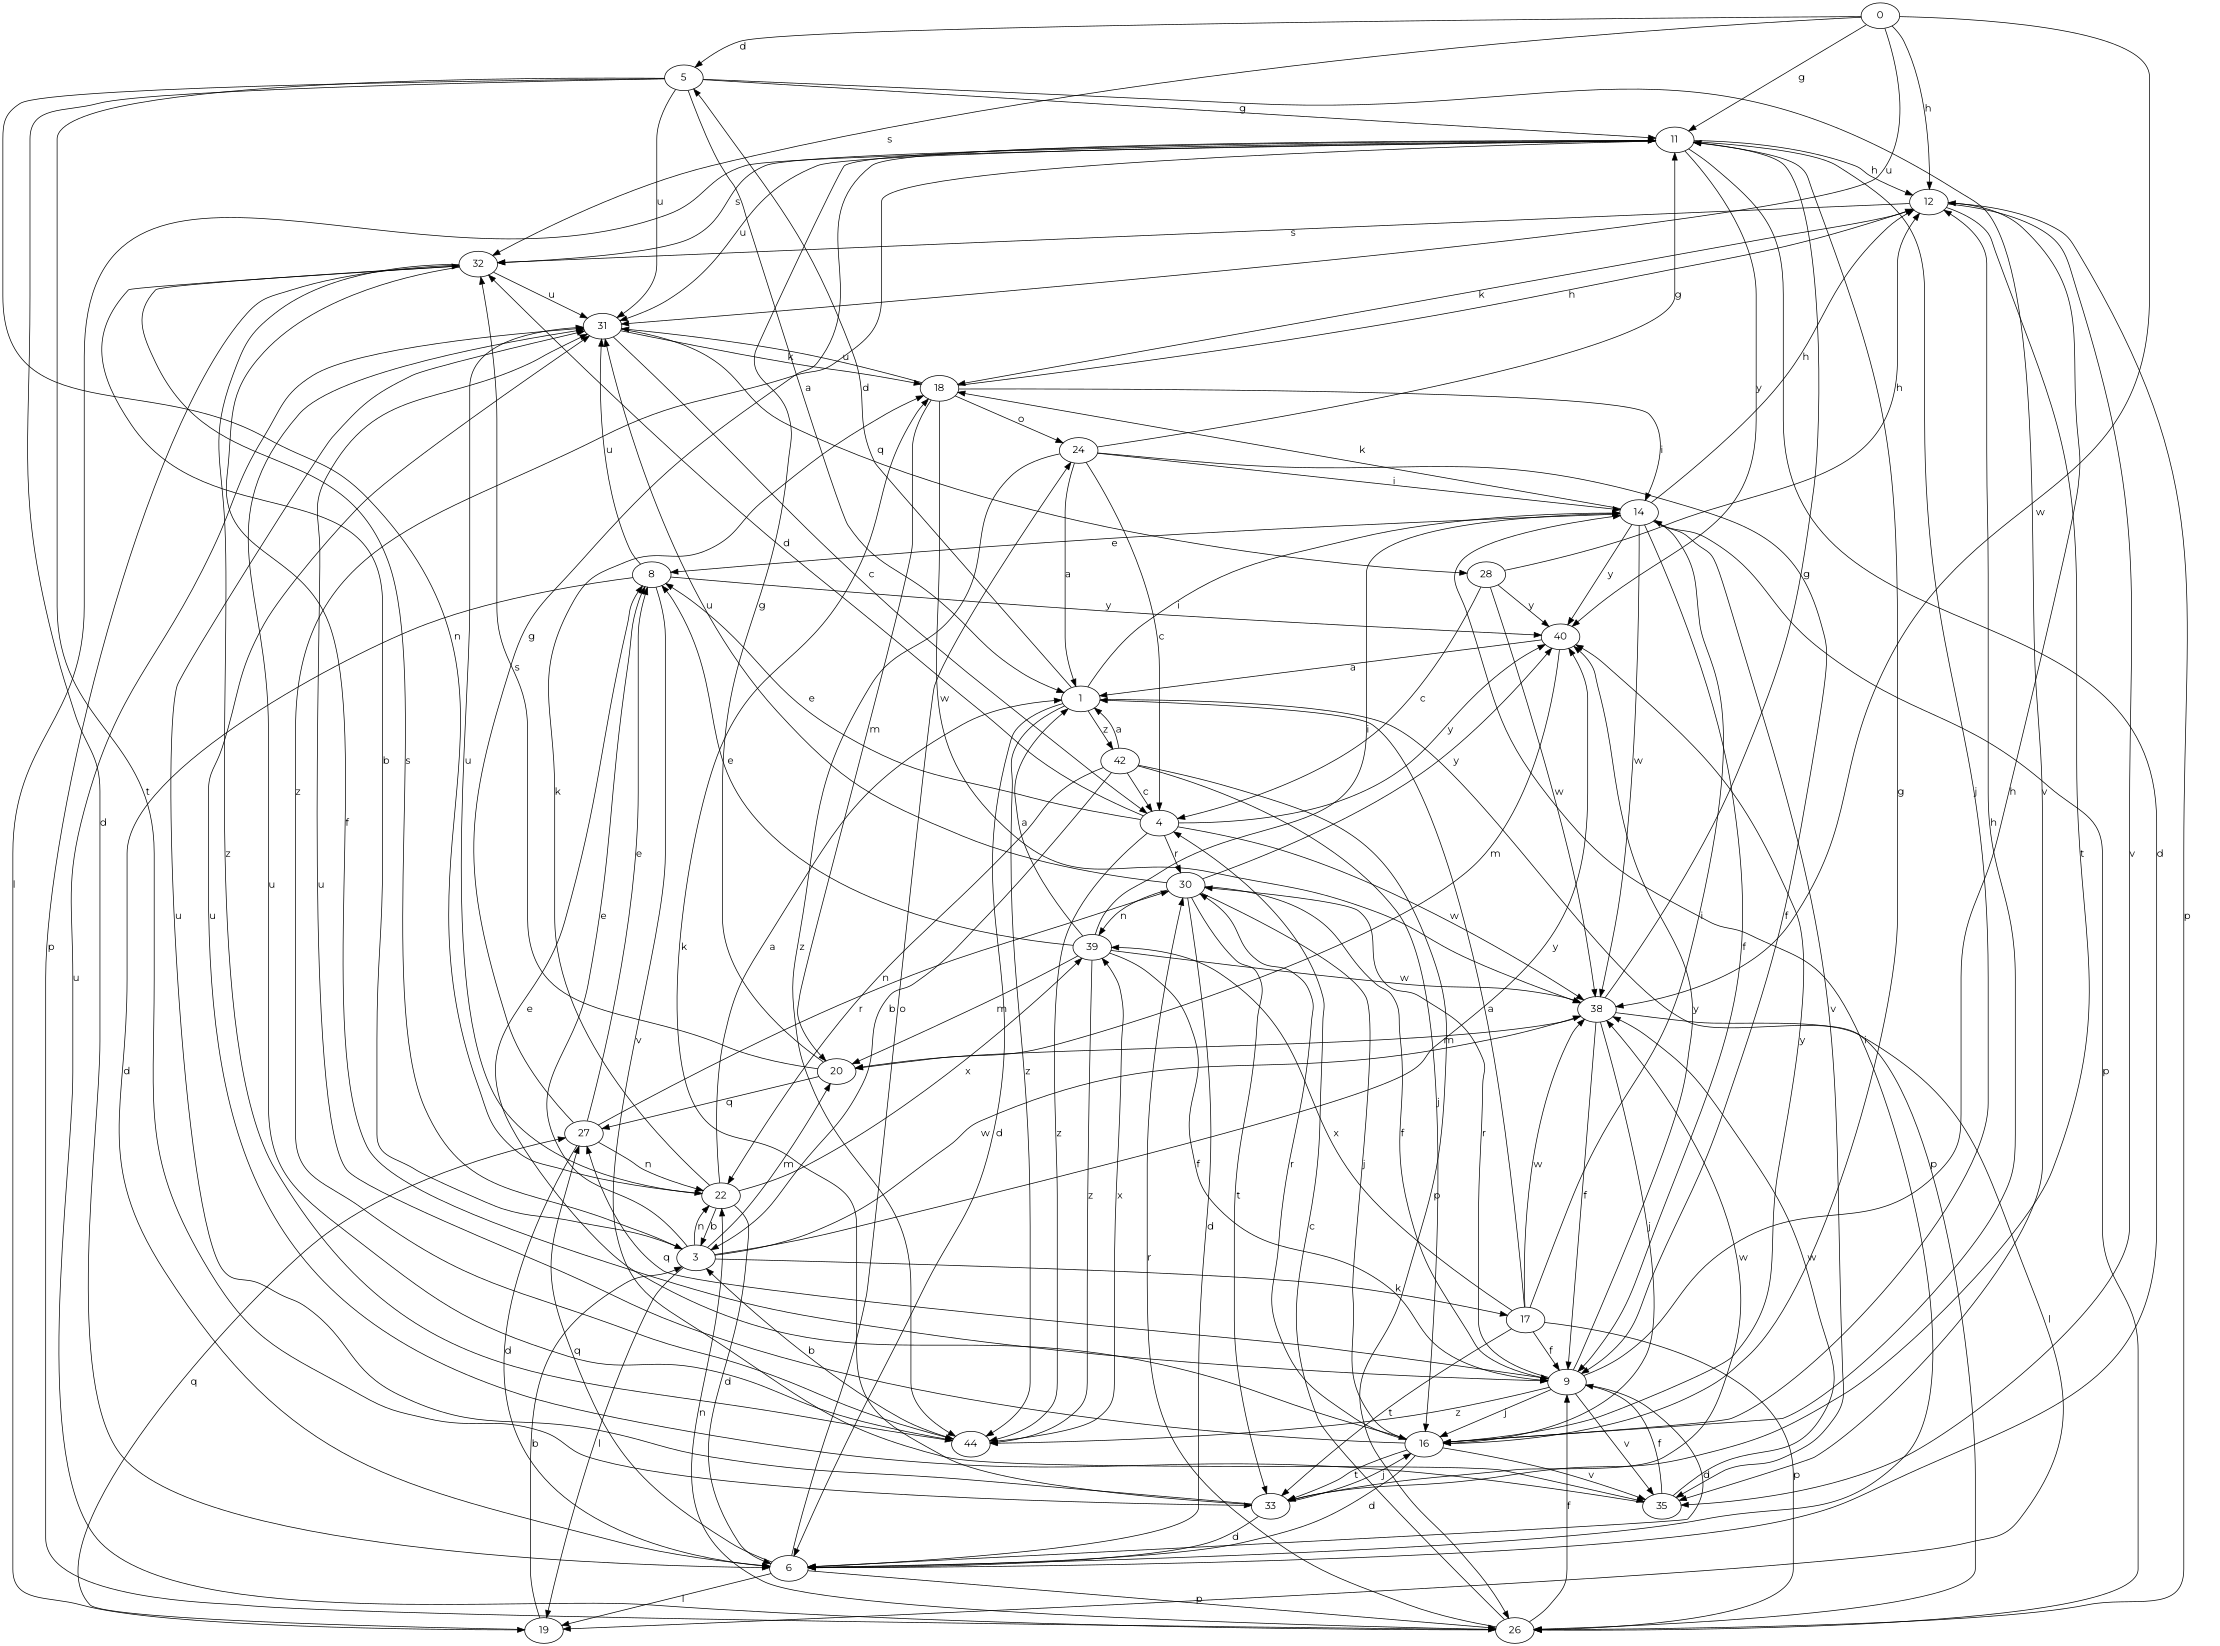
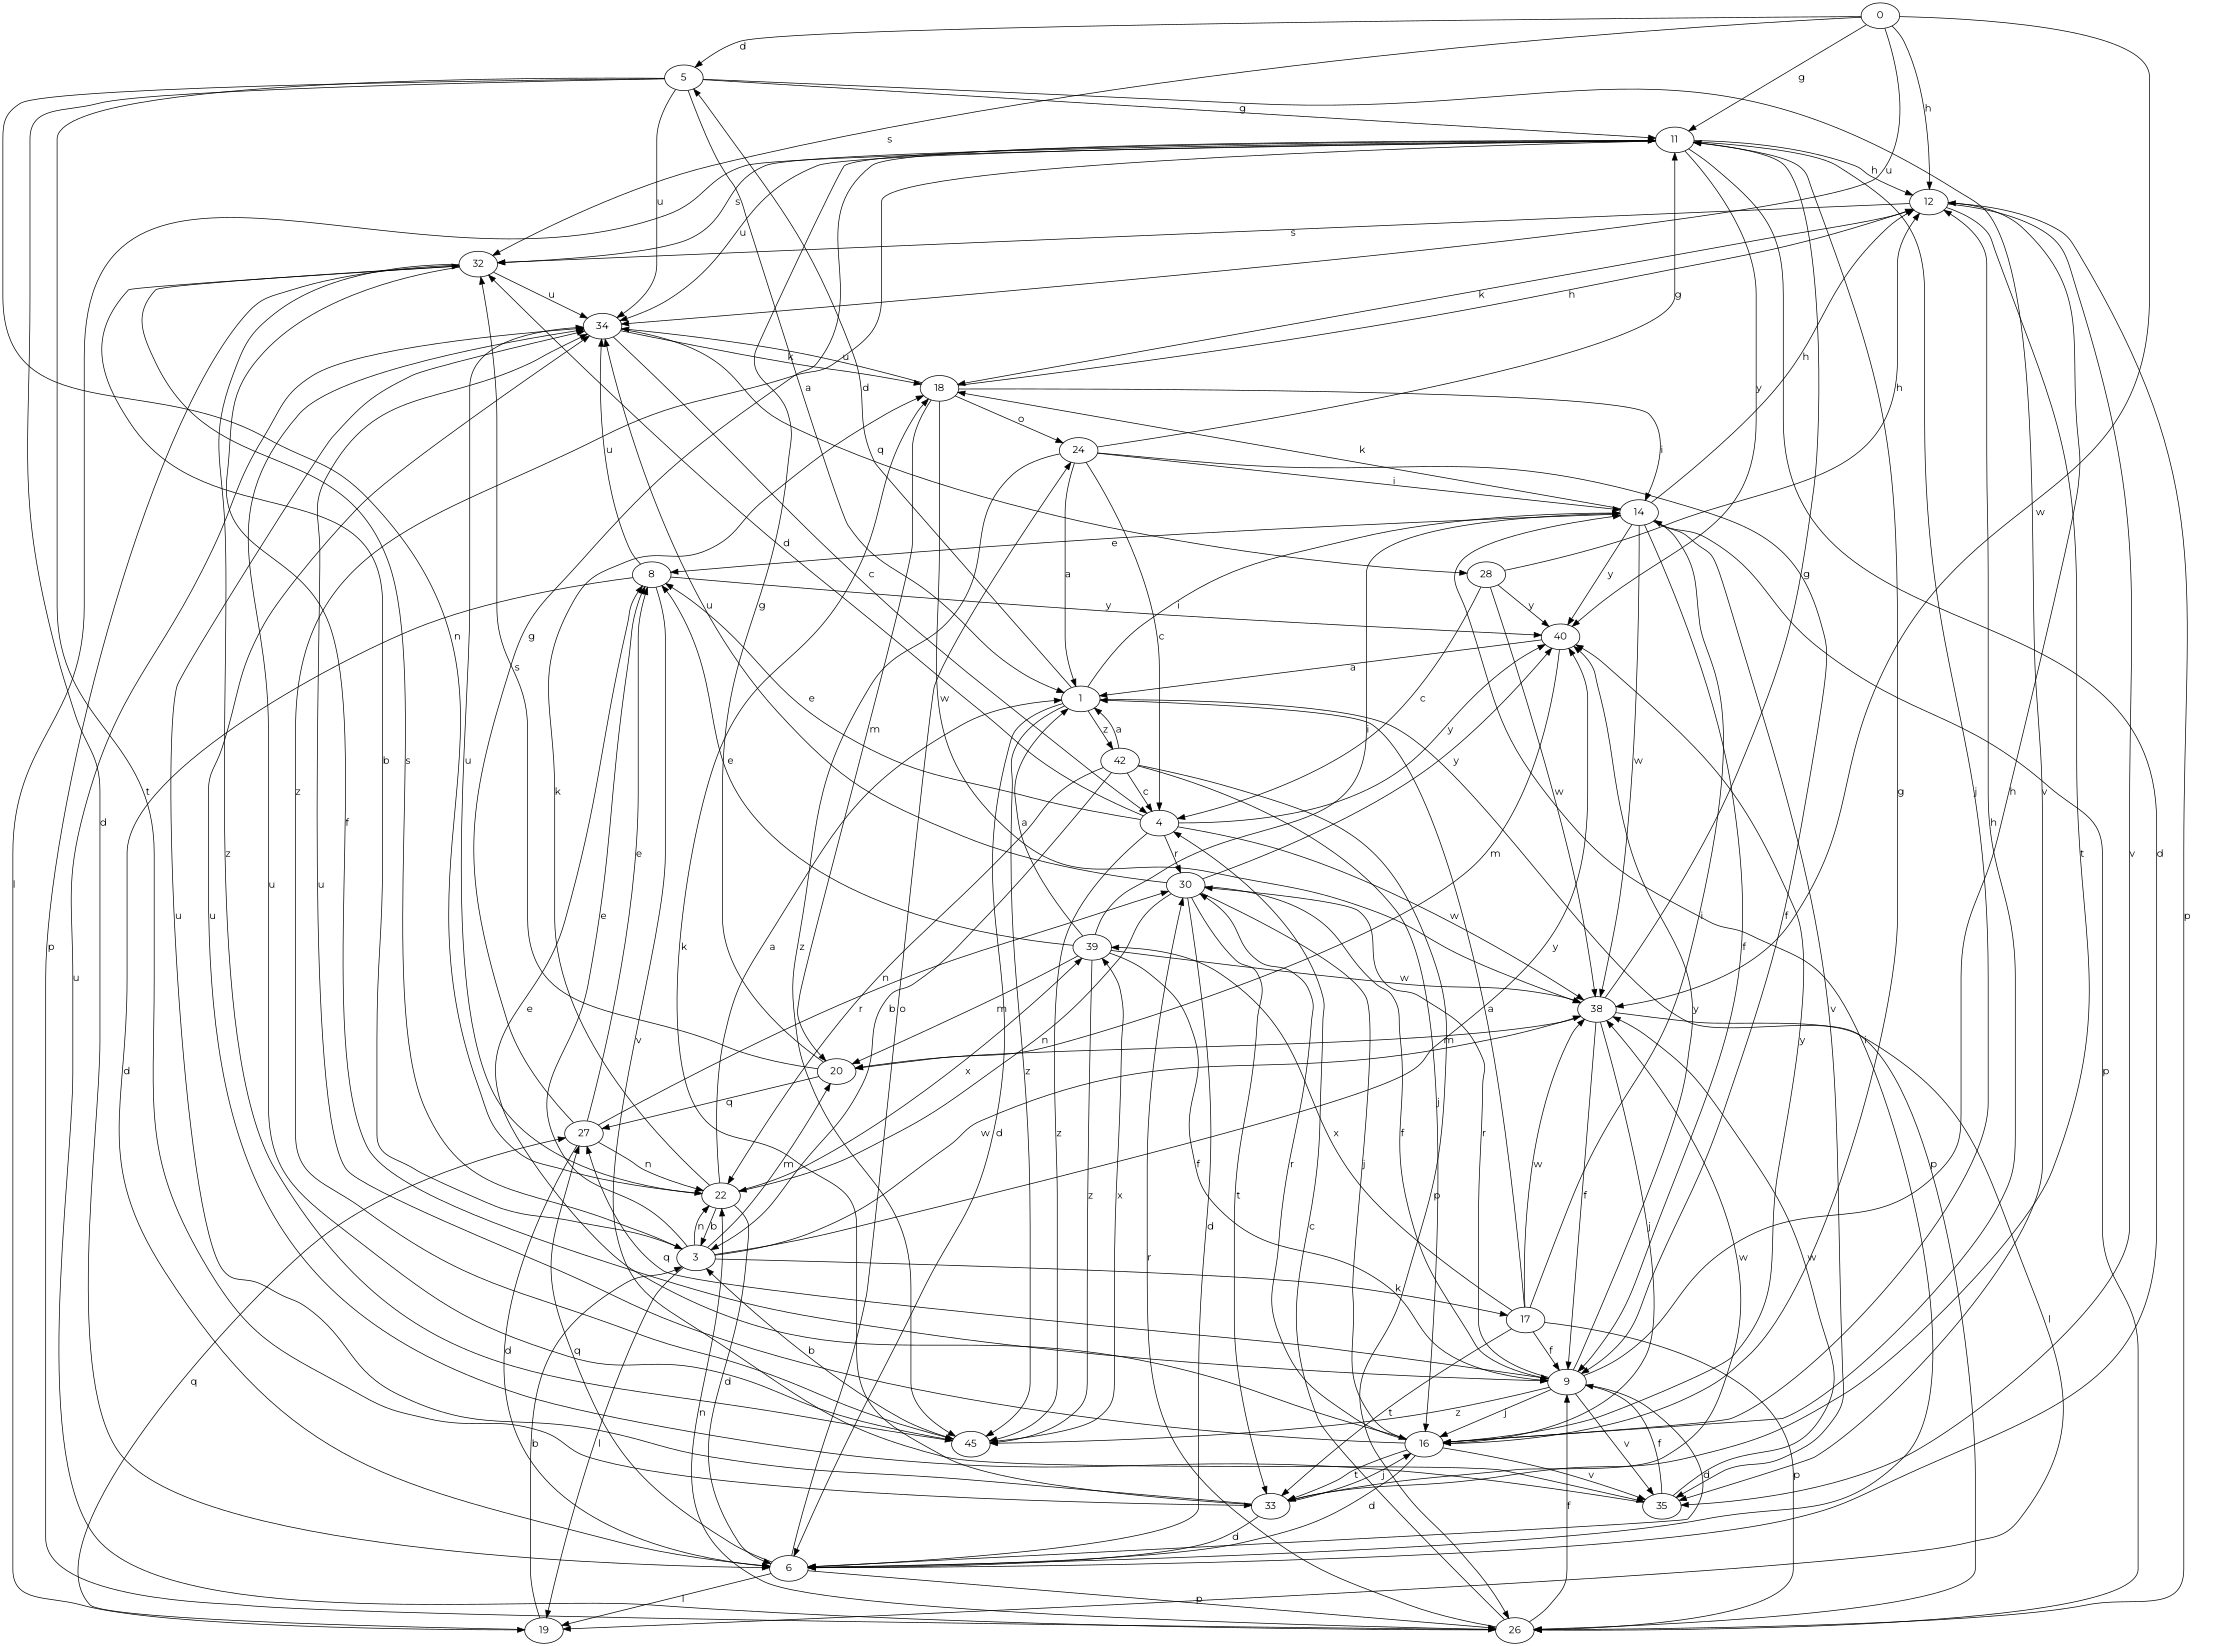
(603, 326) -> (603, 326)
(1119, 912) -> (984, 1077)
(971, 1444) -> (971, 1444)
